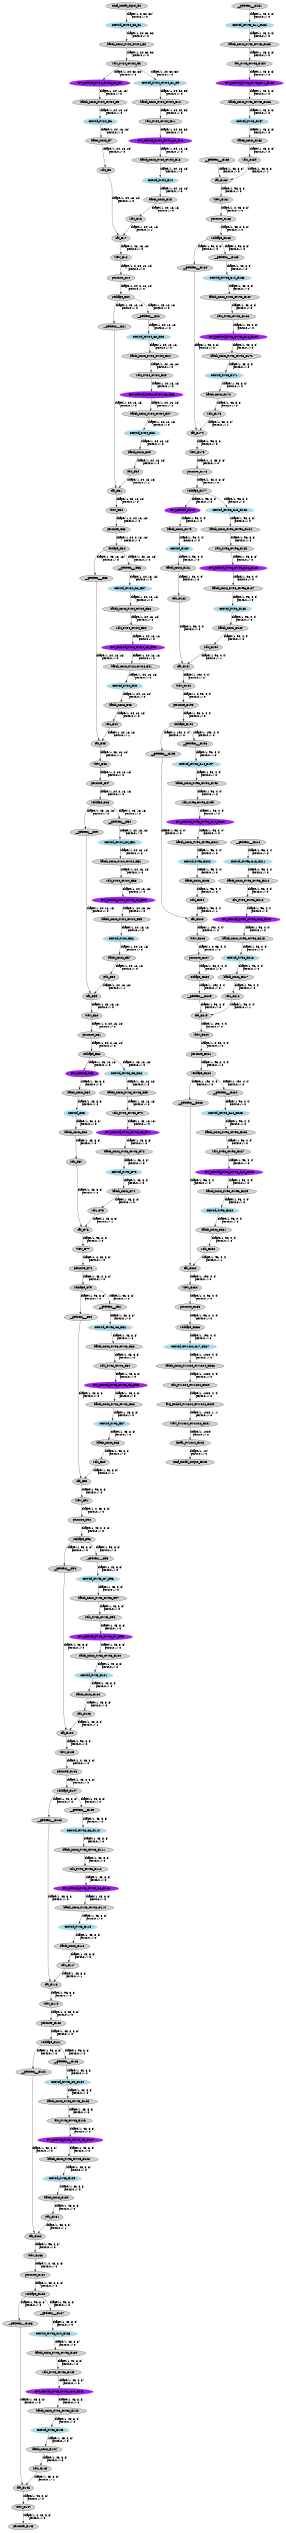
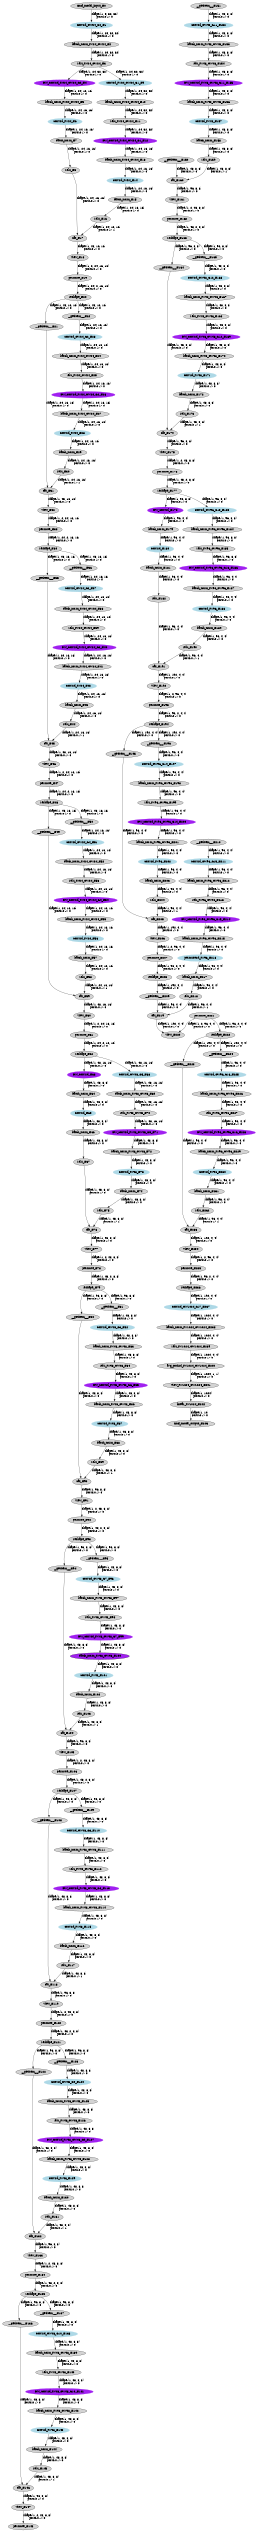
(240, 958) -> (200, 958)
(201, 1044) -> (187, 1024)
(100, 1656) -> (100, 1656)
